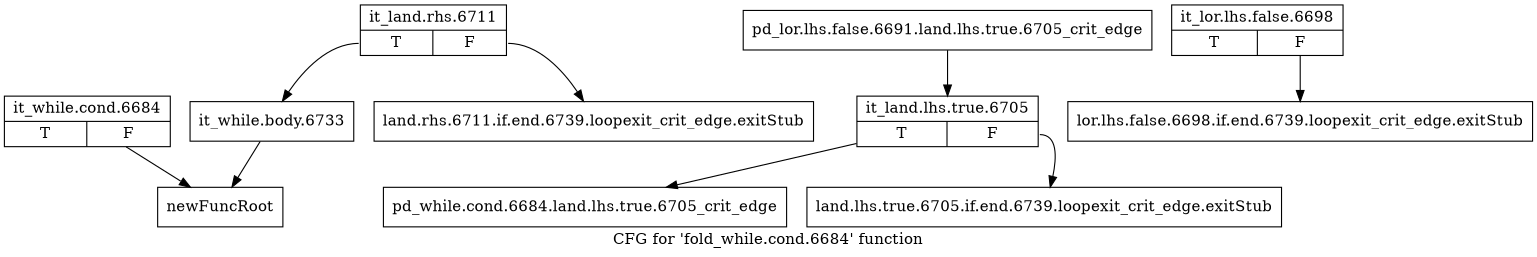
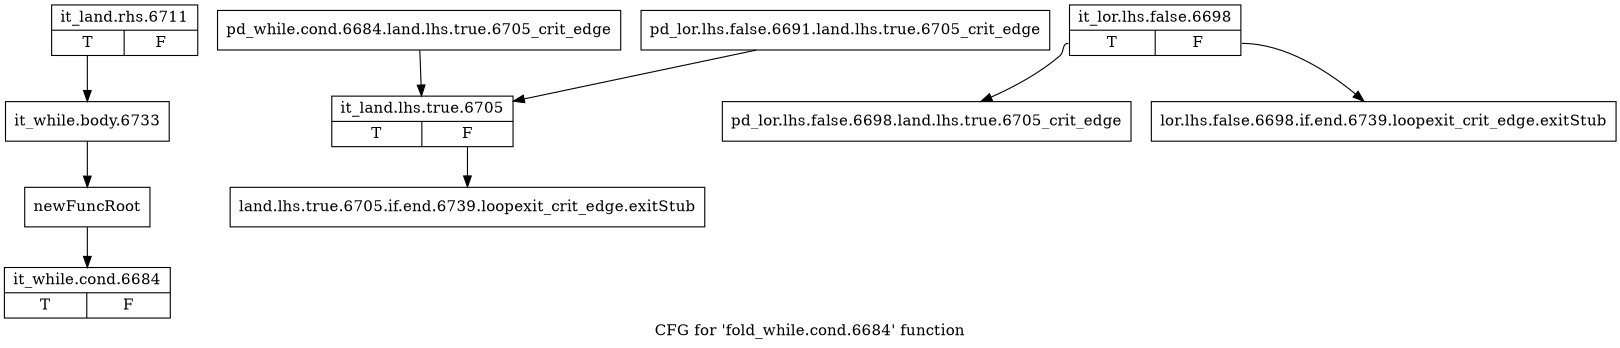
(594, 121) -> none
none -> (927, 121)
(153, 164) -> (87, 242)
(767, 164) -> (420, 68)
